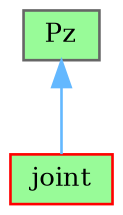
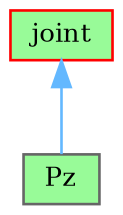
(61, 121) -> (61, 121)
